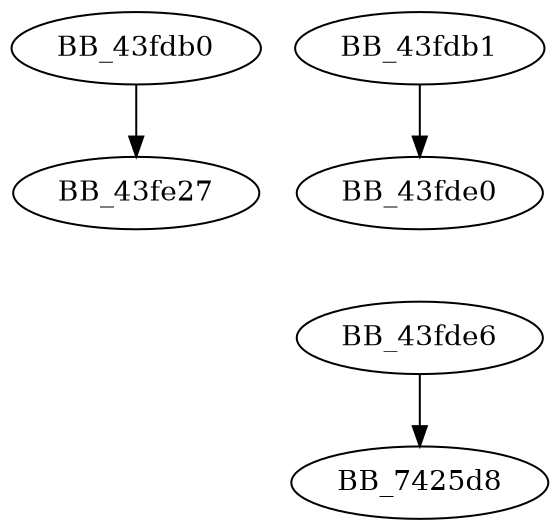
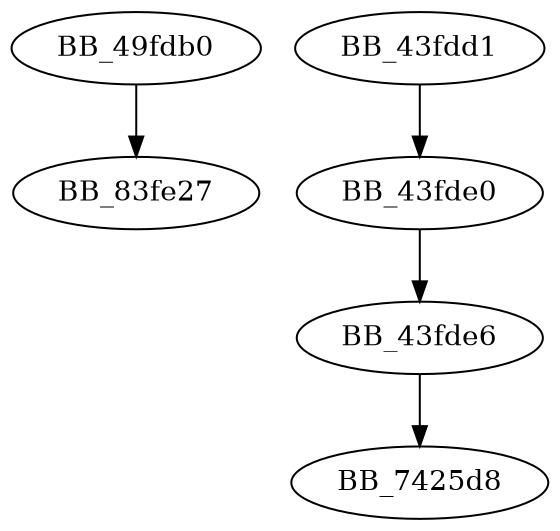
(136, 48) -> (136, 48)
(420, 48) -> (420, 48)
(136, 193) -> (136, 193)
none -> (420, 256)
